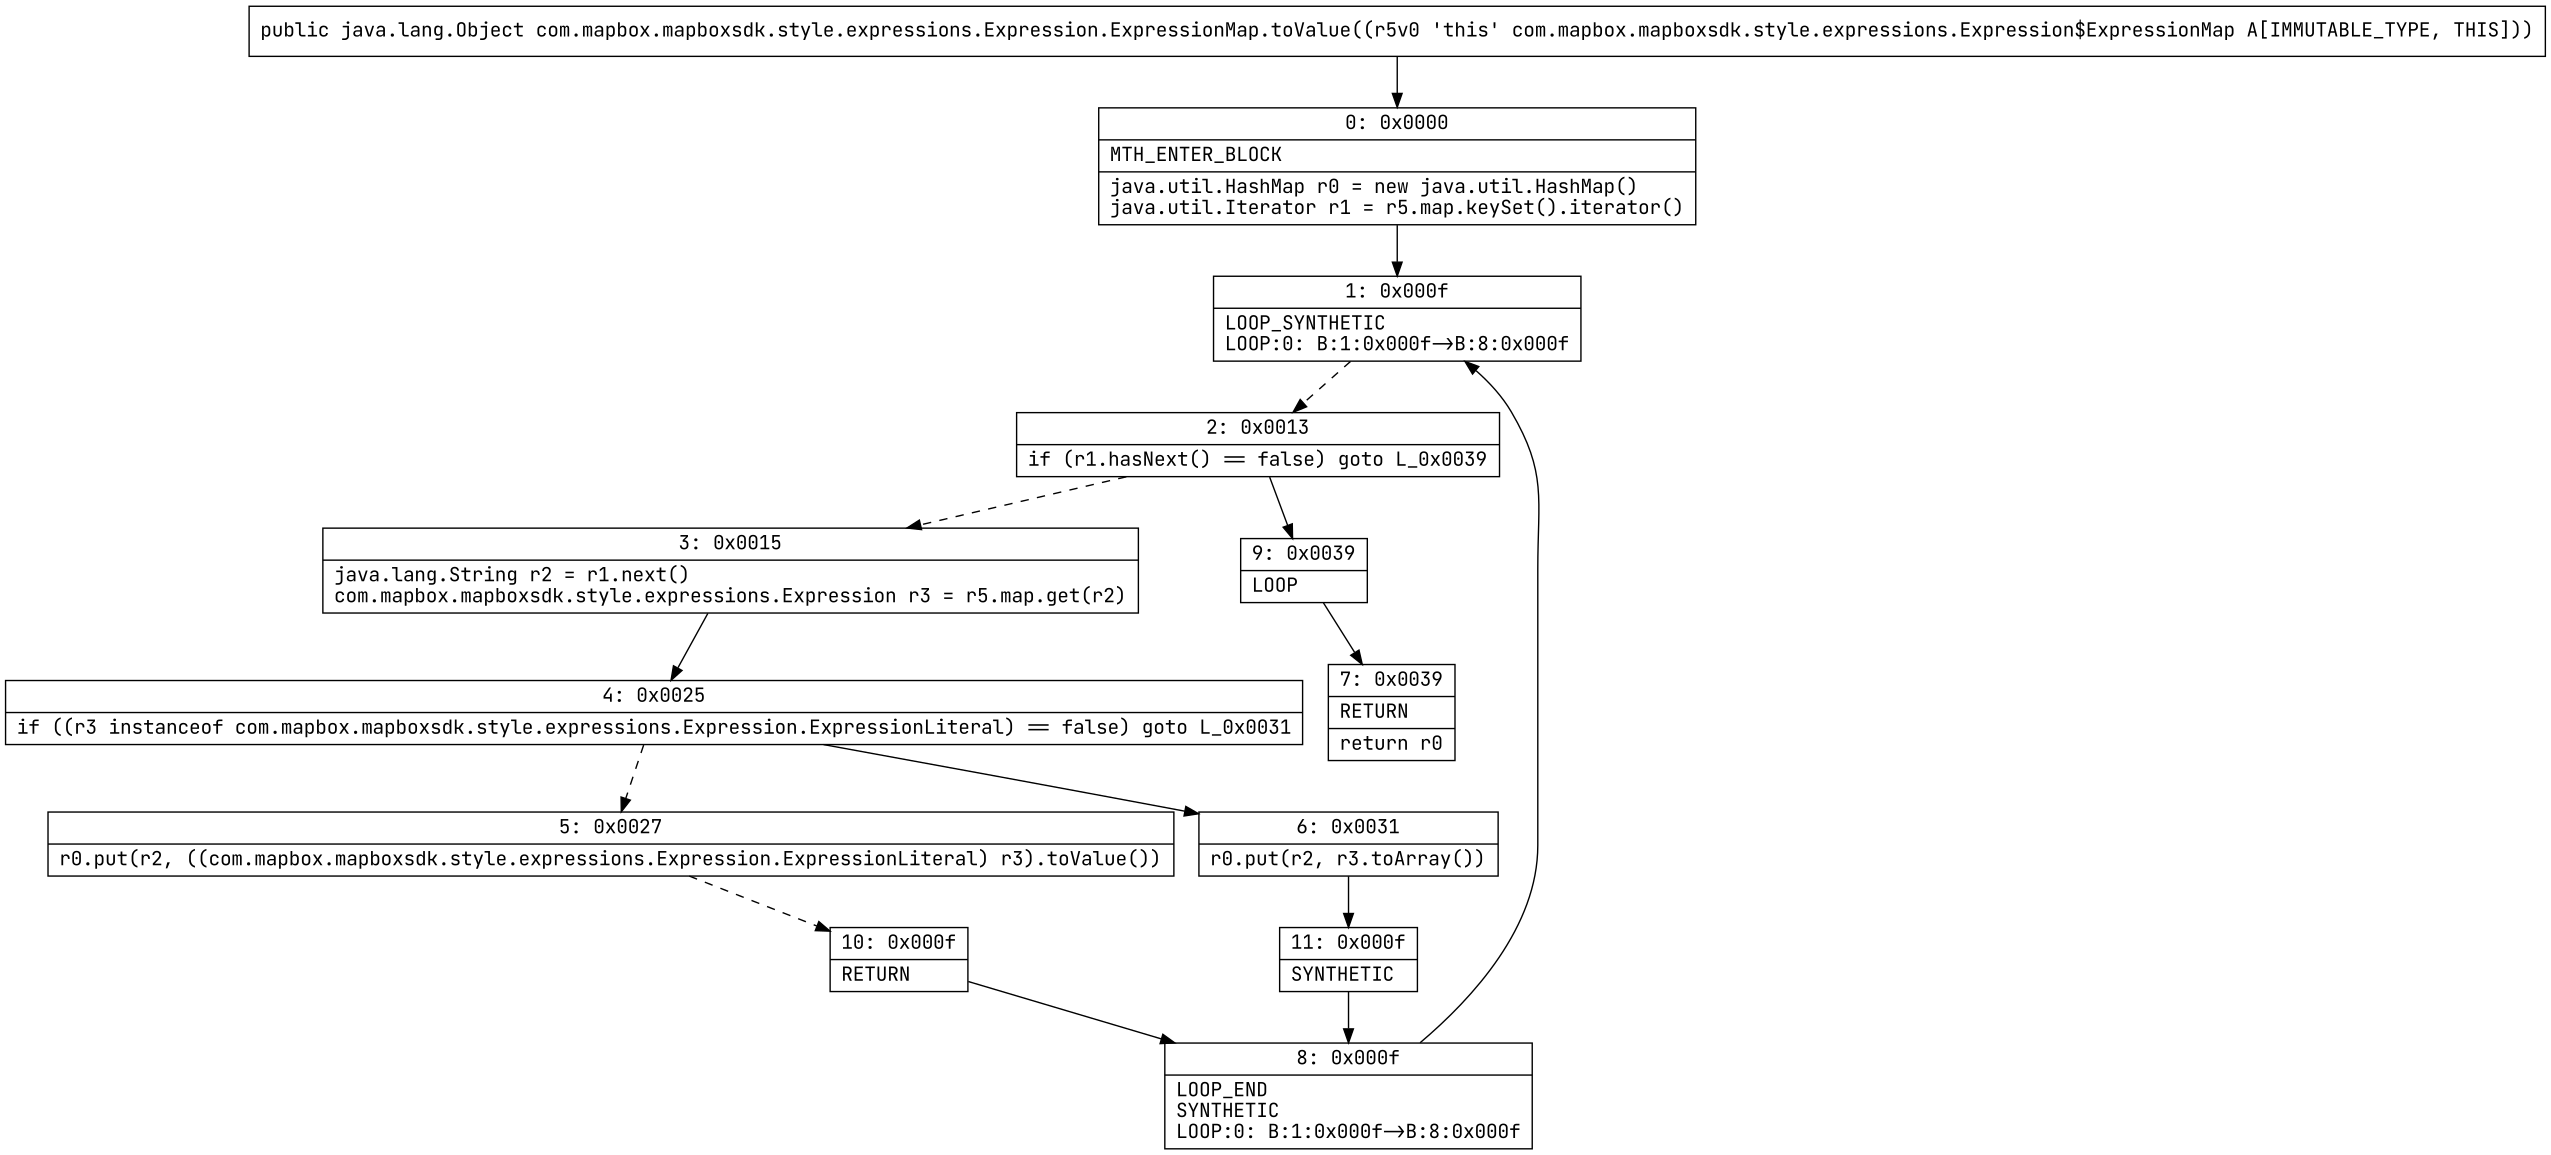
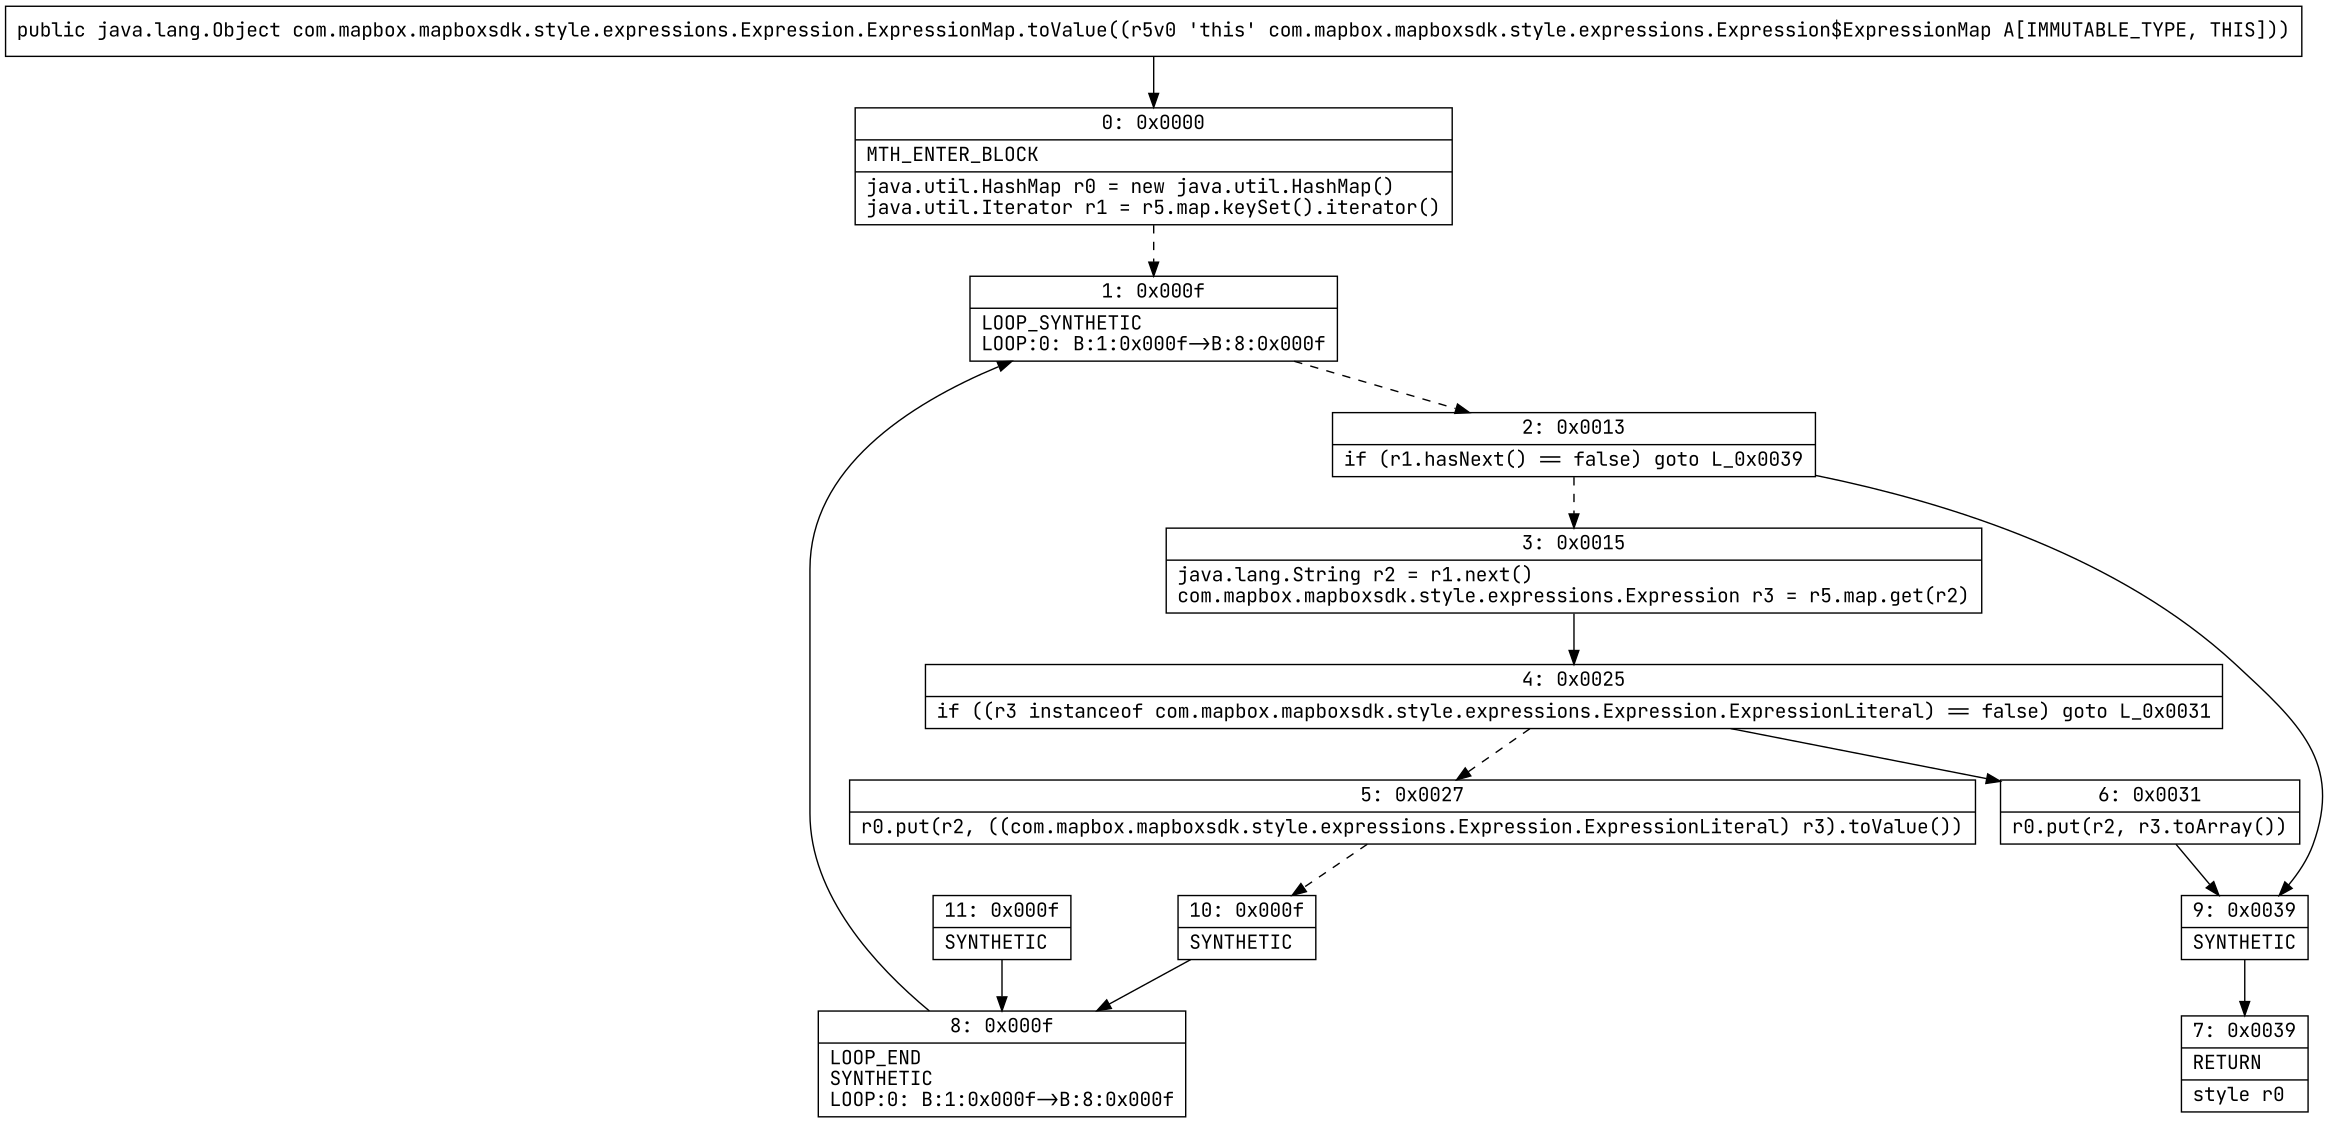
(1397, 243) -> (1154, 243)
(1275, 586) -> (2245, 943)
(1392, 744) -> (2239, 1095)
(1349, 895) -> (2193, 864)
(876, 975) -> (1241, 943)
